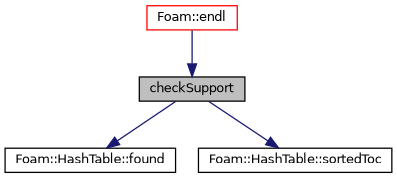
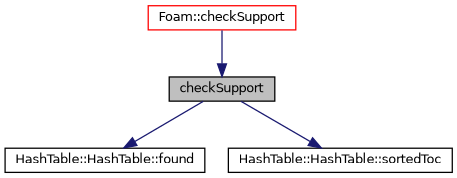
(192, 18) -> (222, 18)
(90, 160) -> (105, 160)
(295, 160) -> (340, 160)
